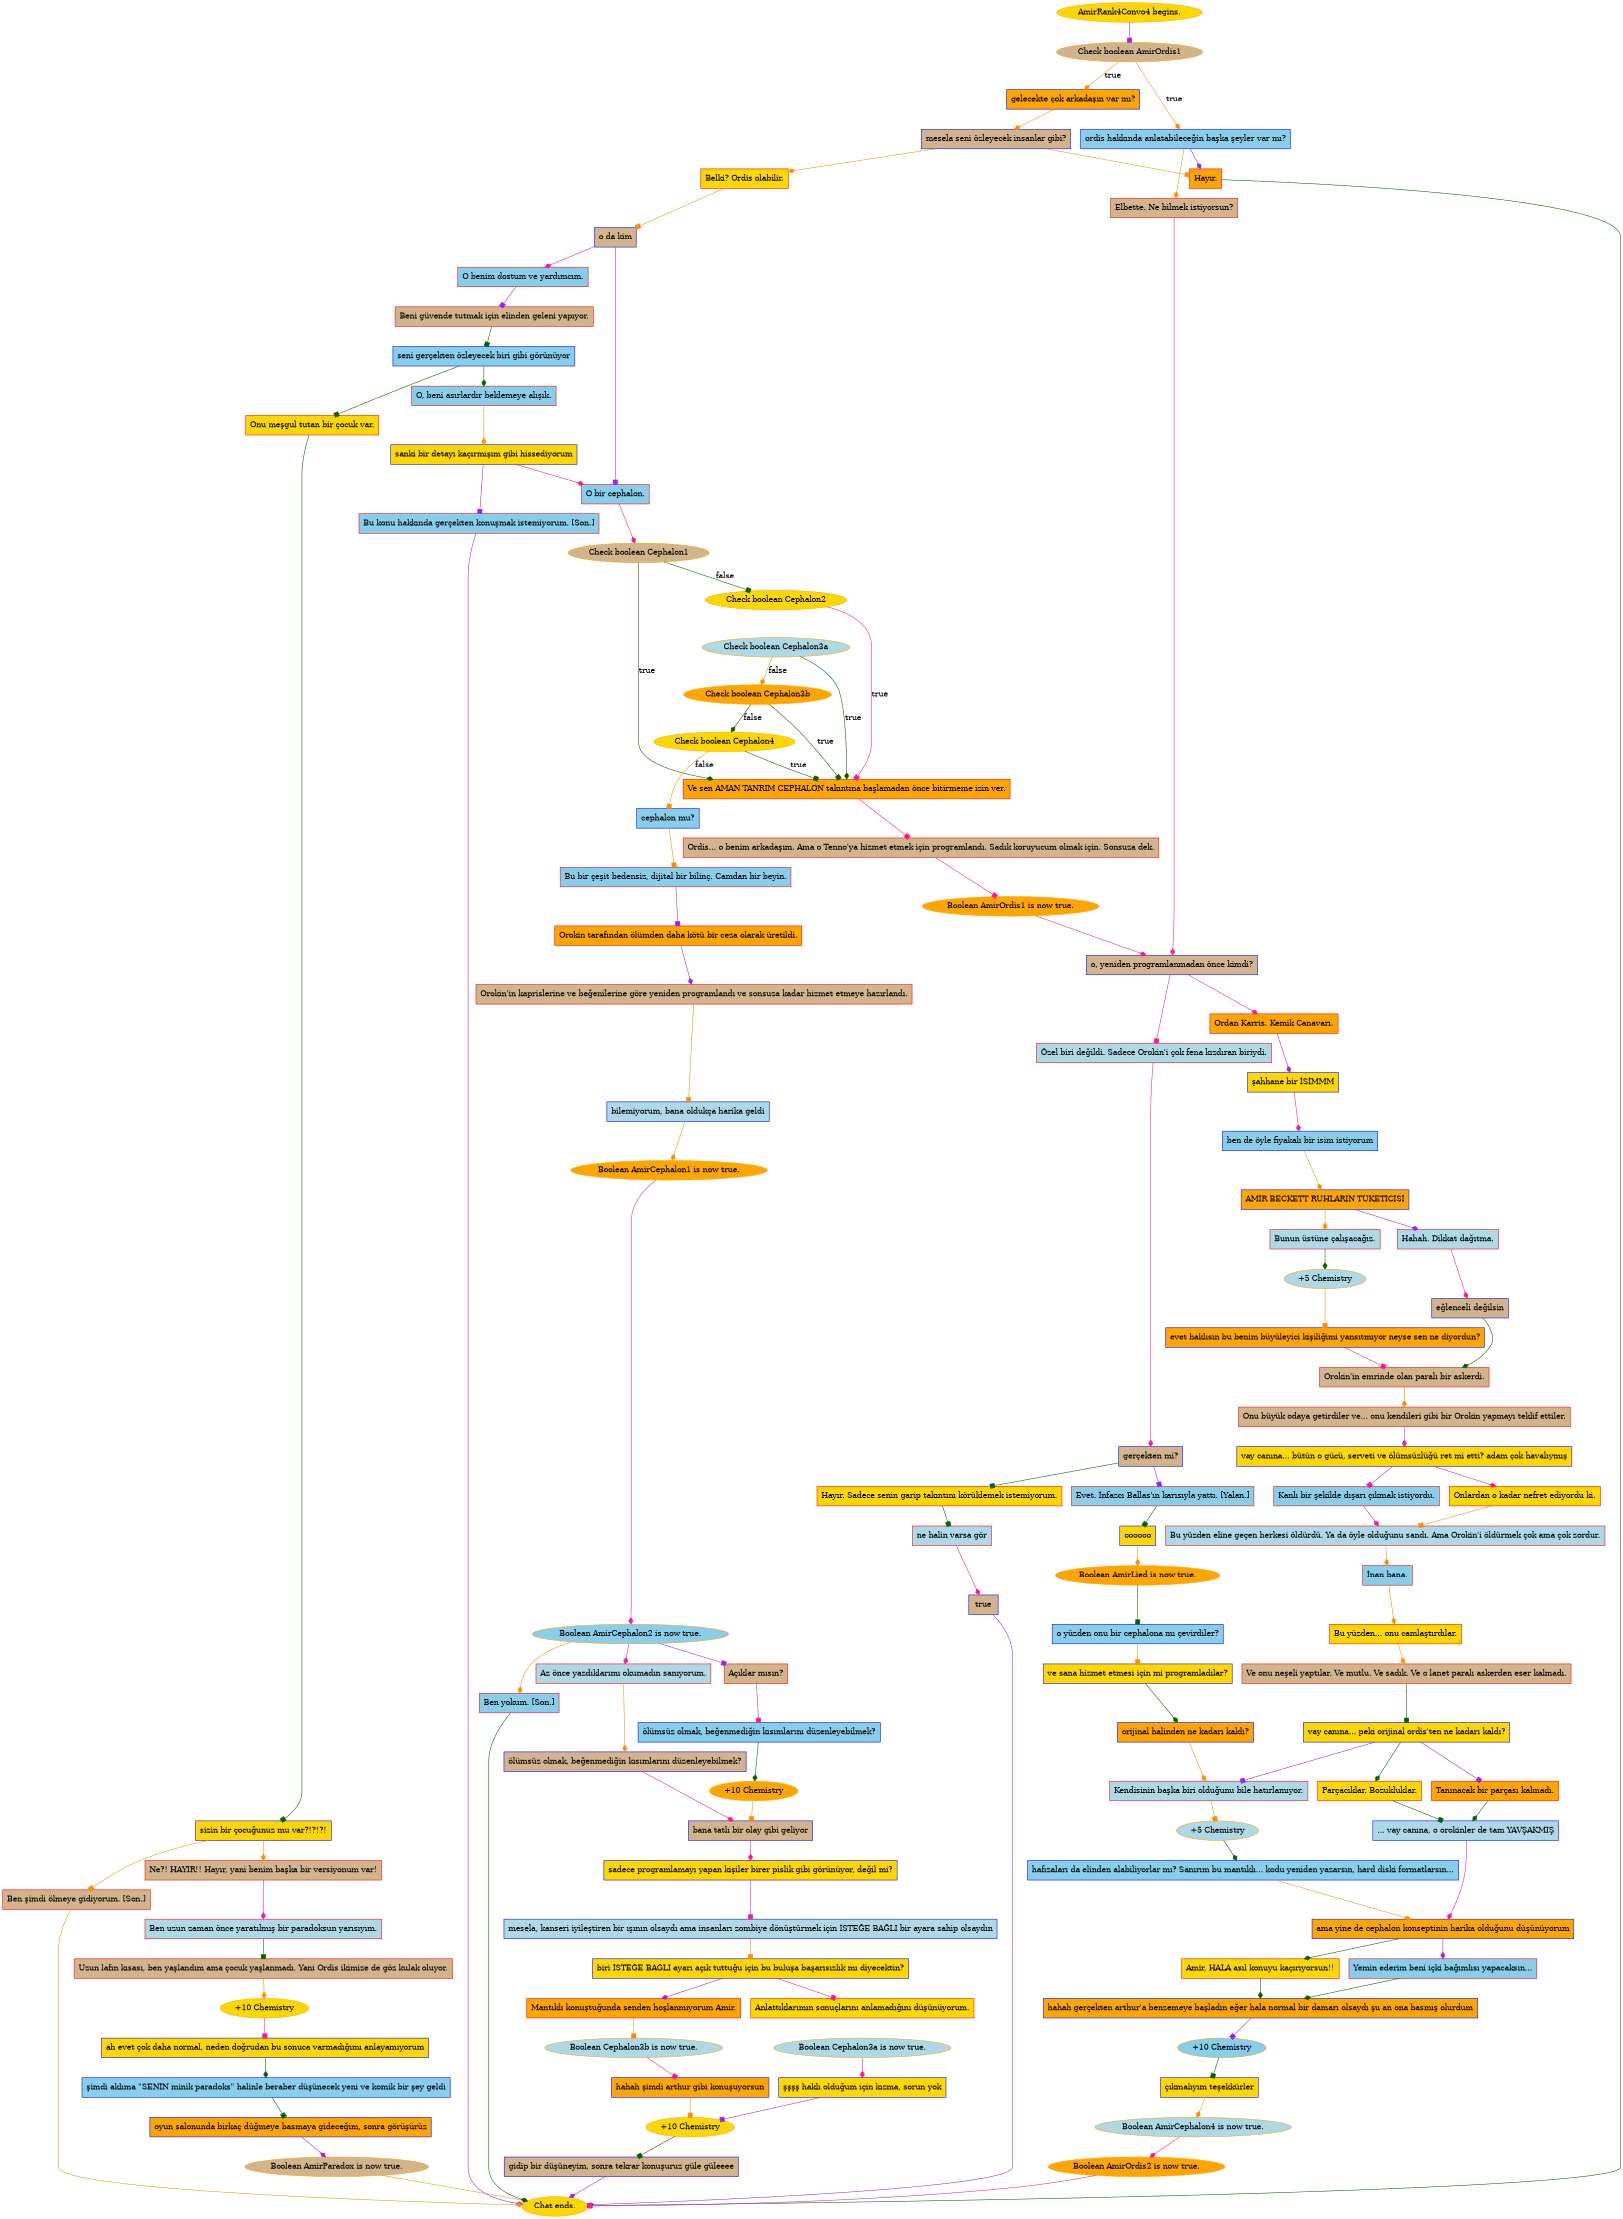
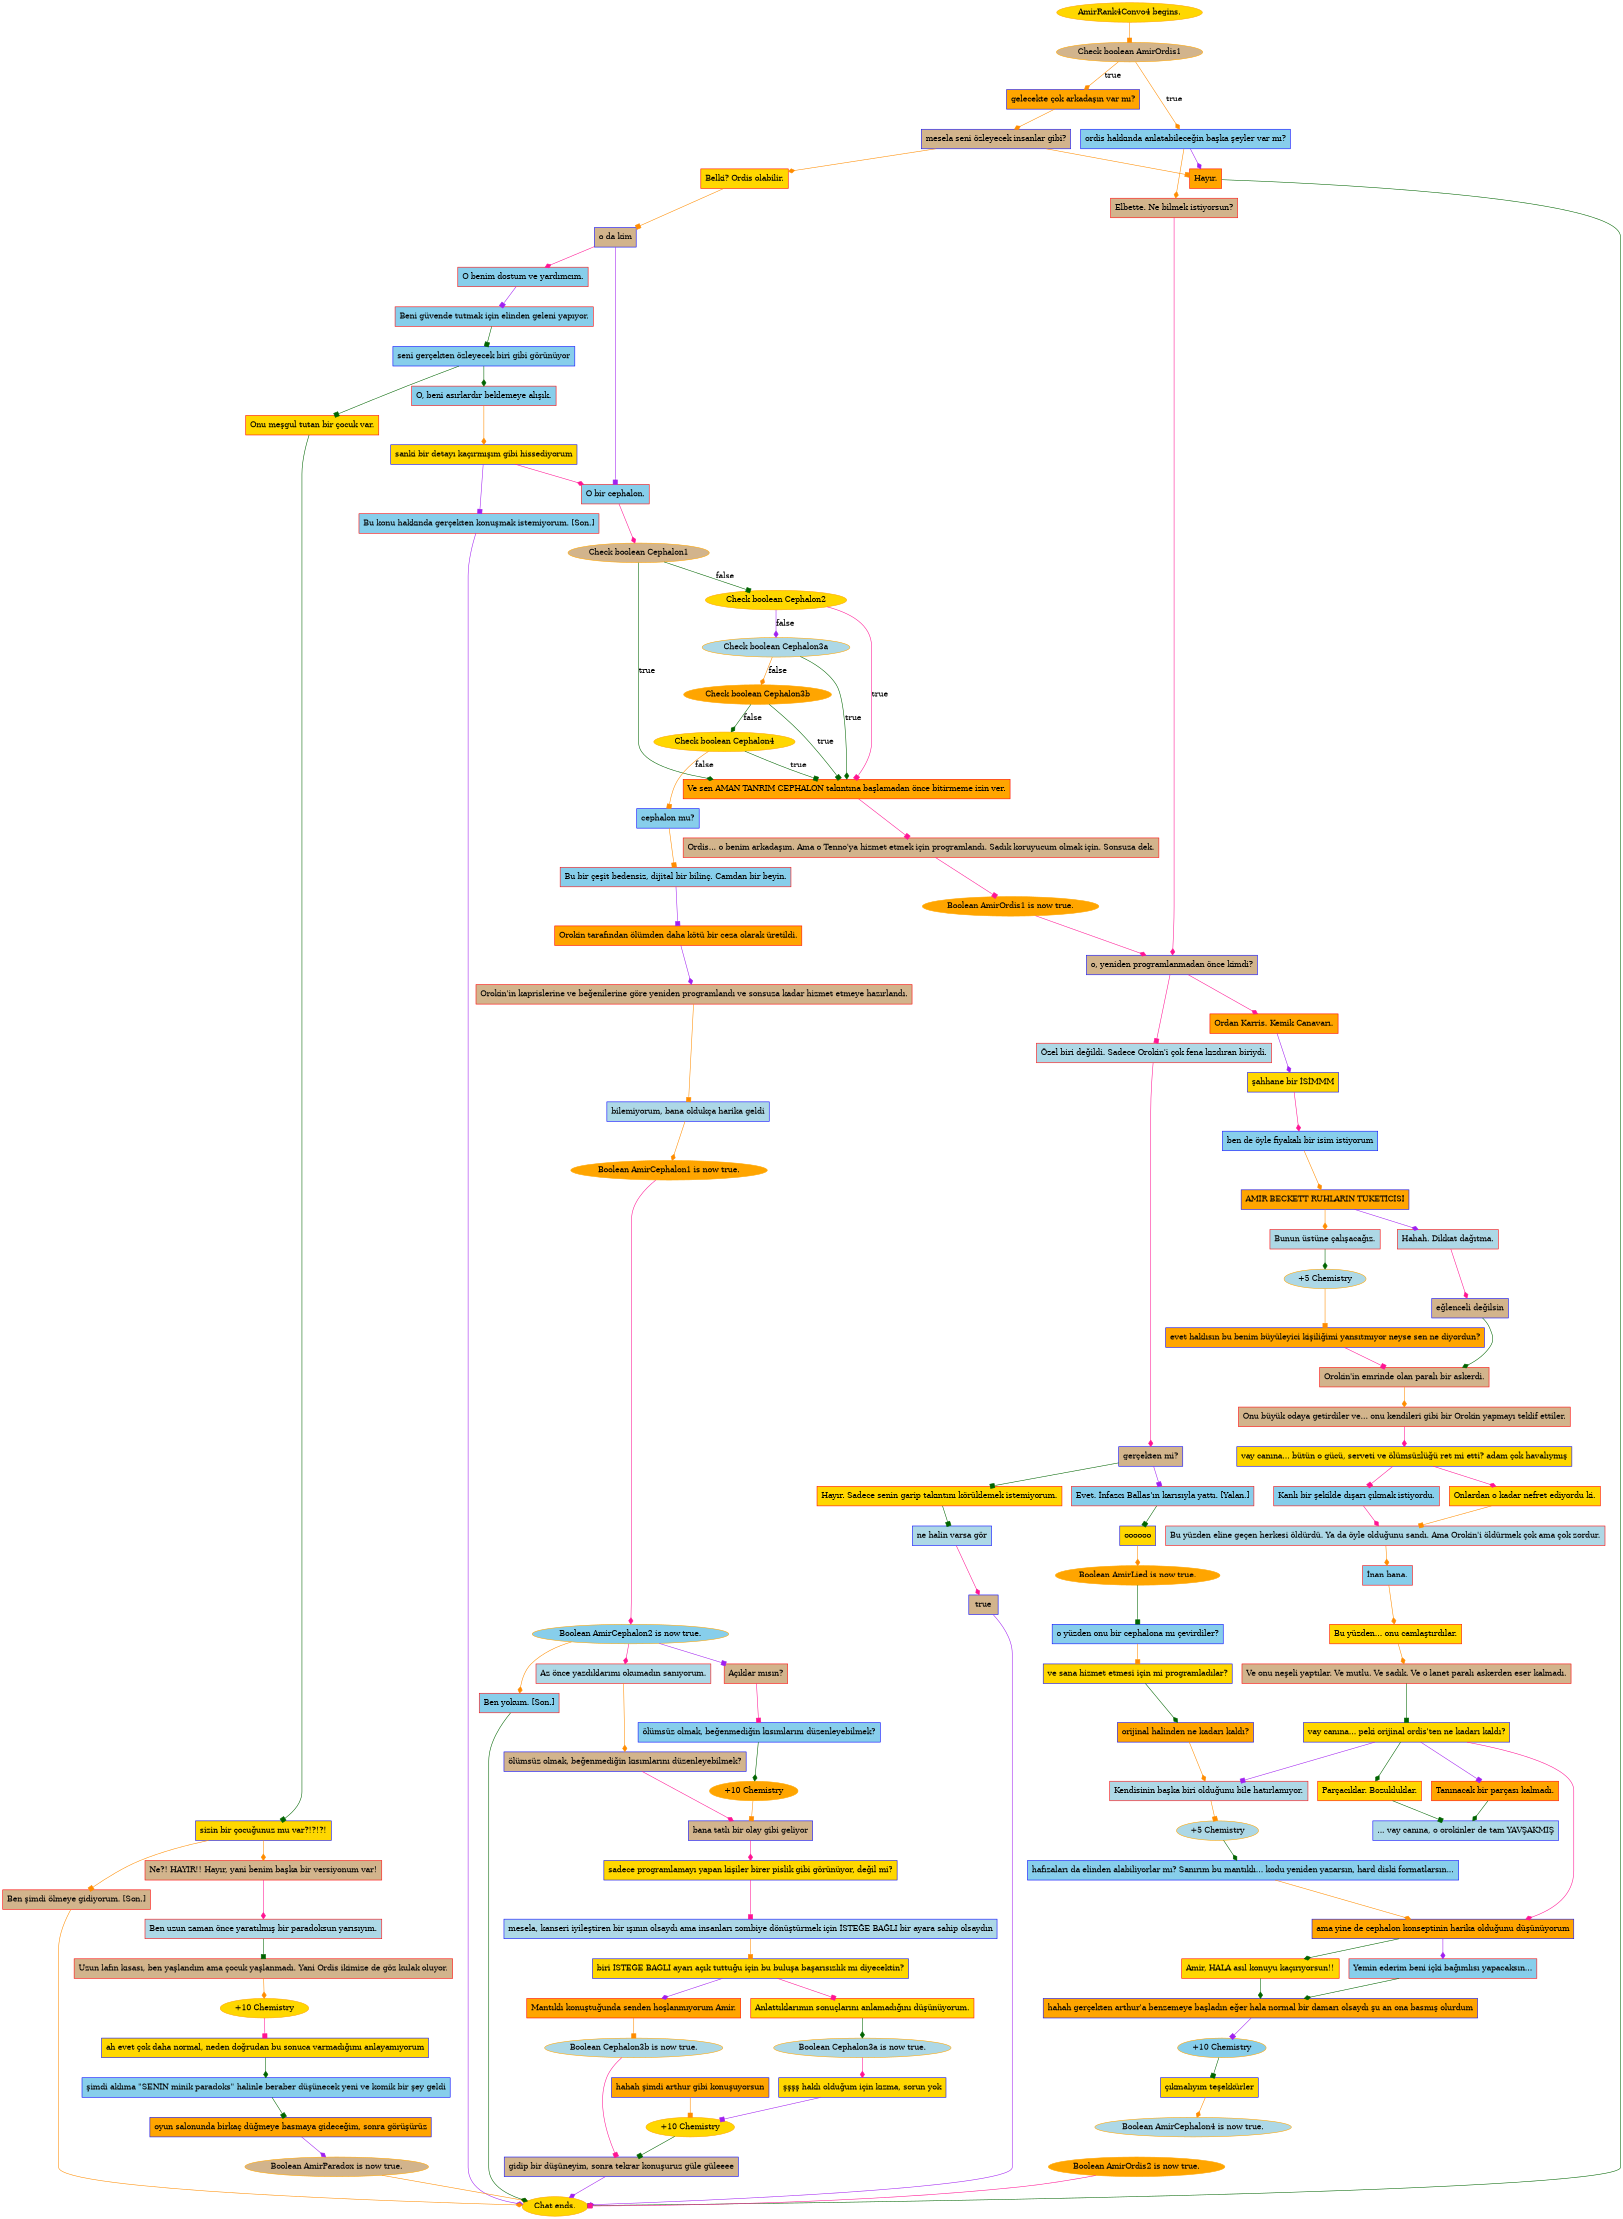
(1130, 30) -> (1130, 30)
(494, 317) -> (494, 317)
none -> (776, 620)
(952, 1536) -> (952, 1536)
(1464, 1878) -> (1574, 1803)
none -> (862, 2025)
(660, 2066) -> (603, 2103)
(1168, 2145) -> none
